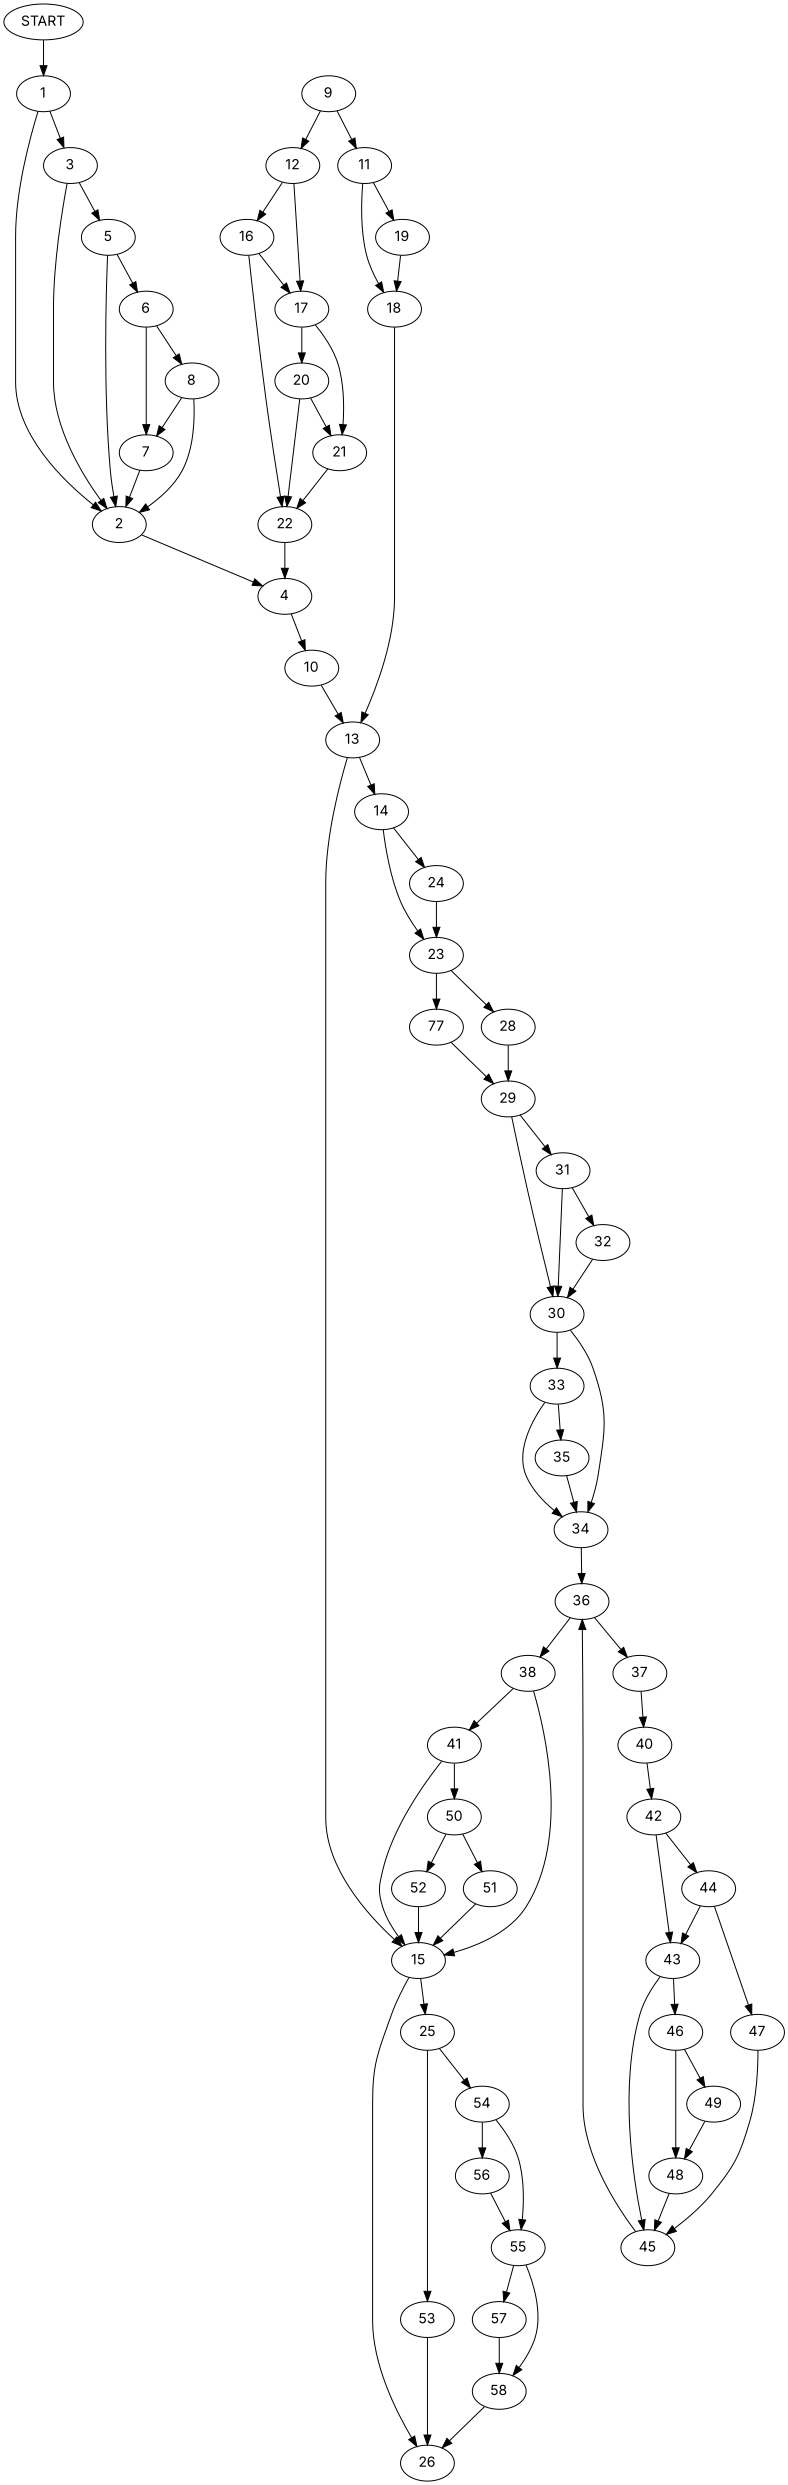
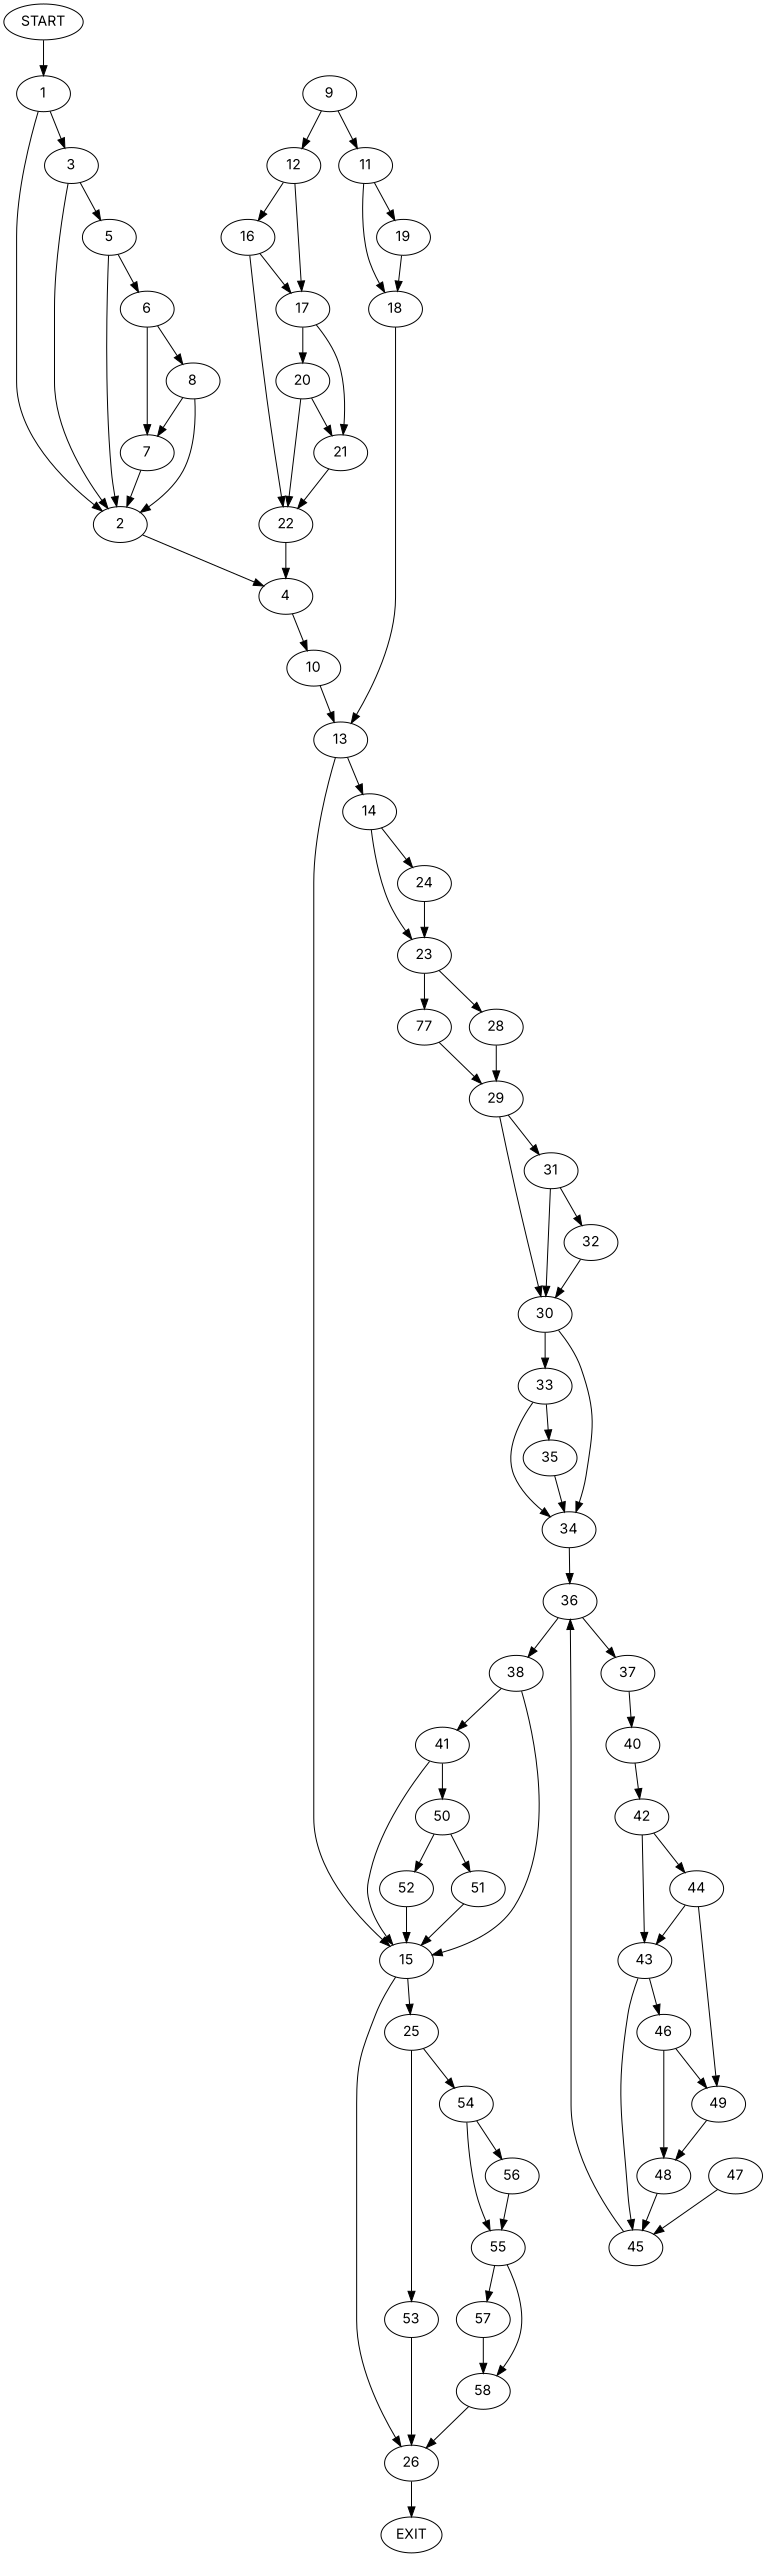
(731, 1956) -> (707, 1991)
none -> (412, 2535)
